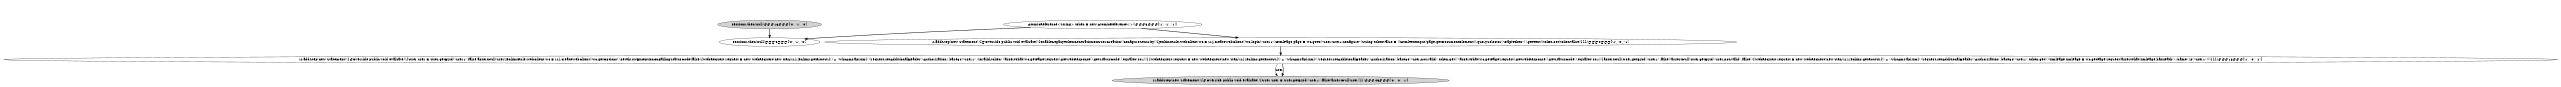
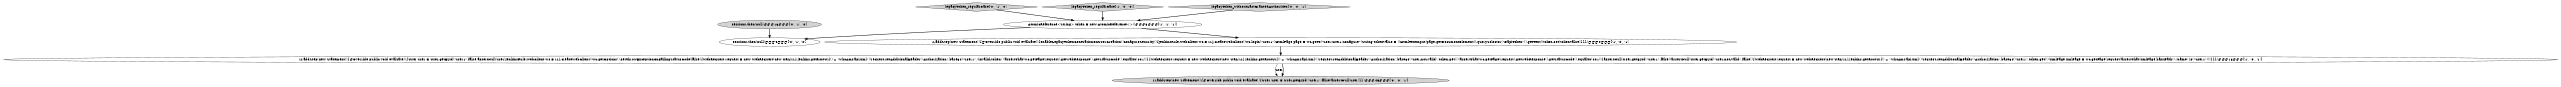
none -> (977, 7)
none -> (1103, 7)
none -> (1259, 7)
